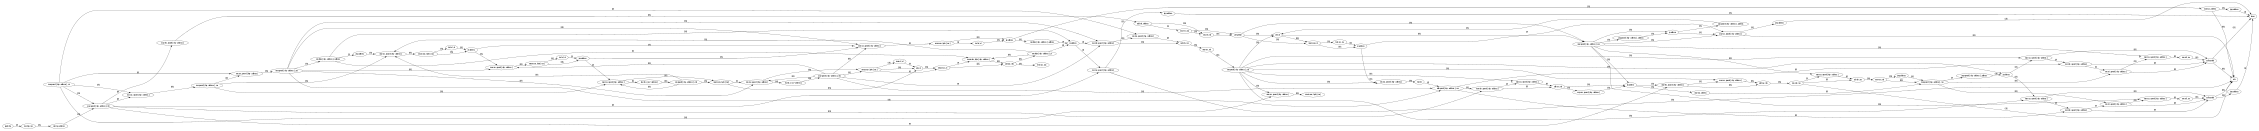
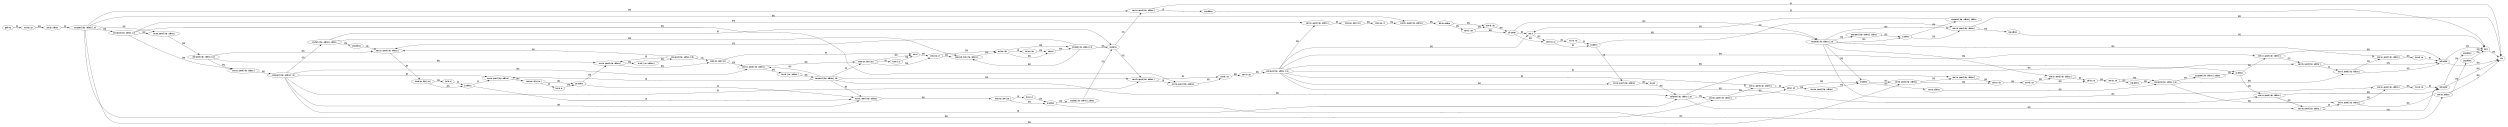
none -> (1380, 23)
none -> (1051, 51)
(78, 95) -> (104, 30)
(2027, 113) -> (2493, 54)
